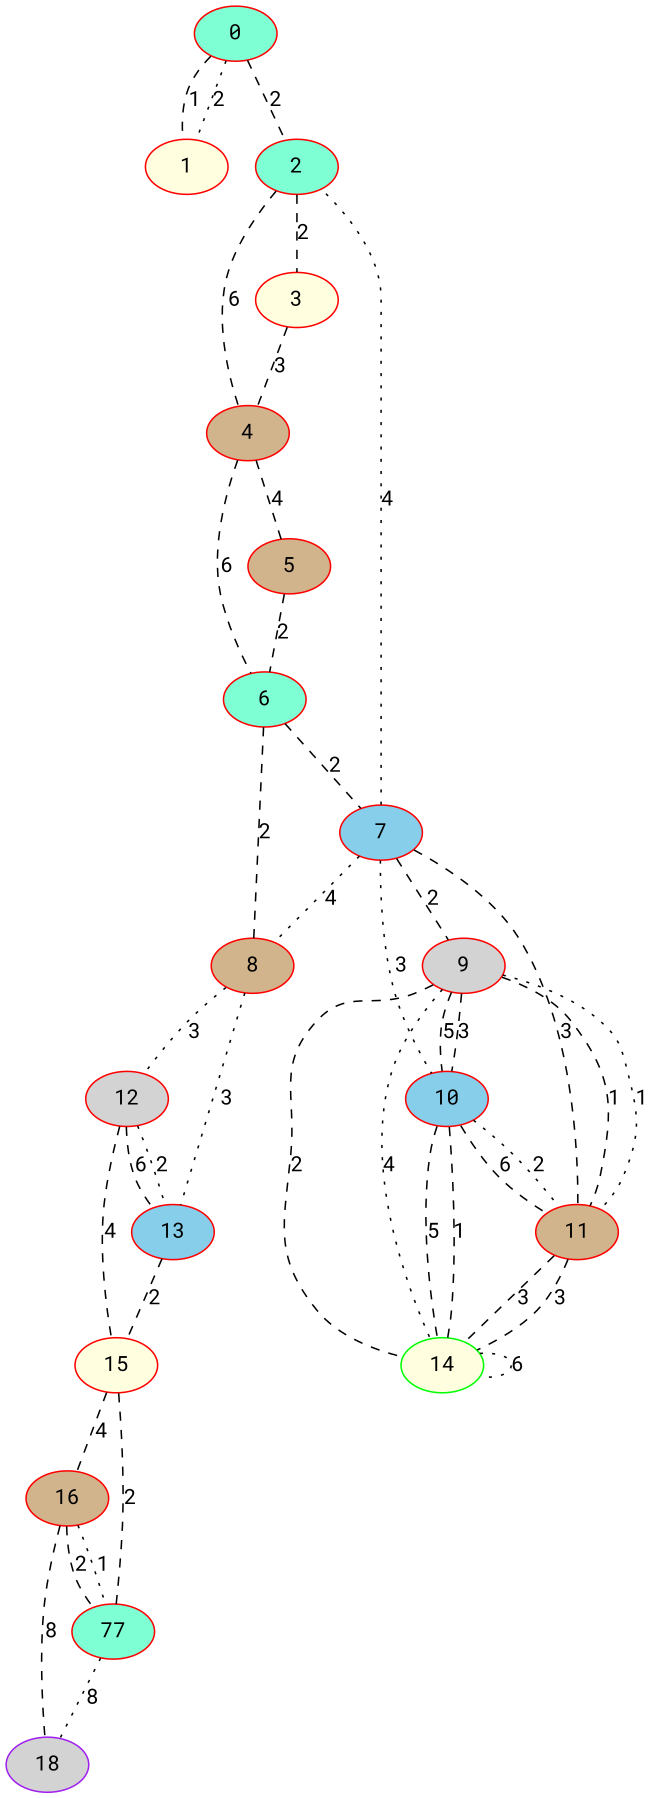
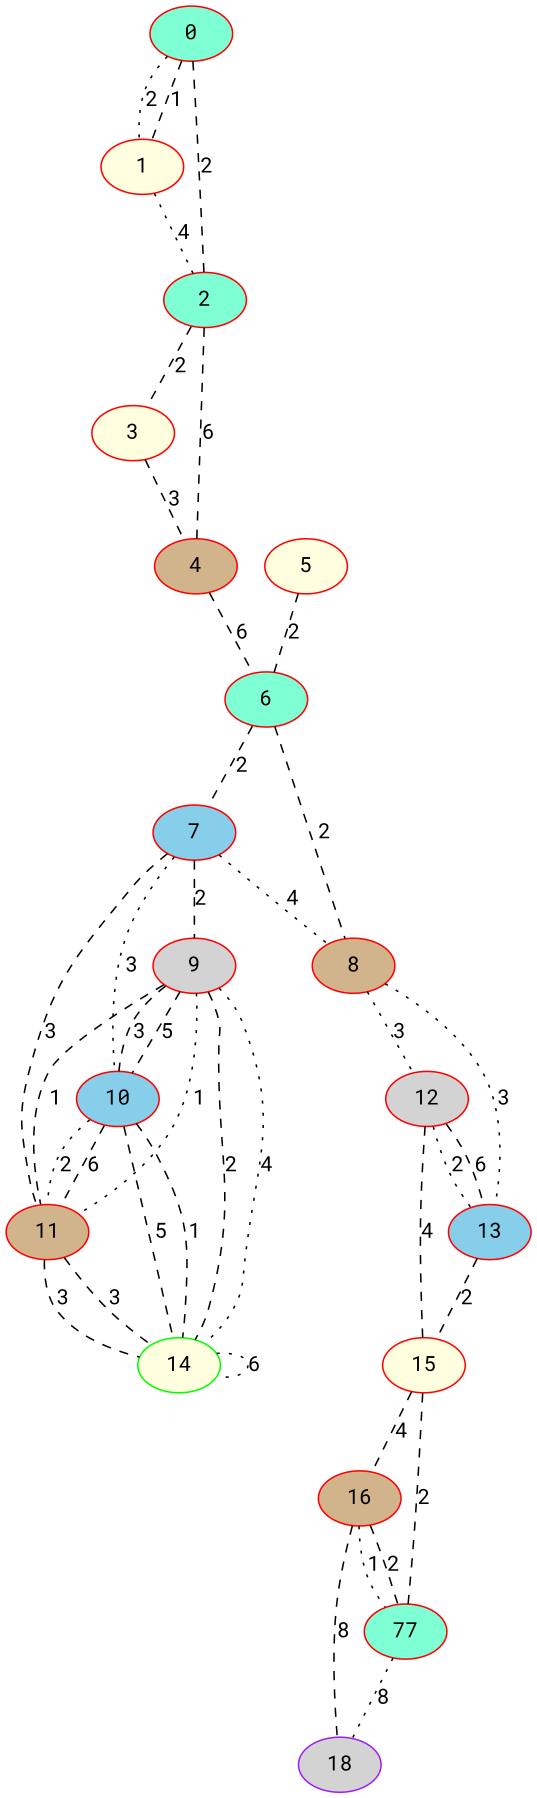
(381, 488) -> (174, 233)
(269, 500) -> none
(289, 566) -> (306, 566)
